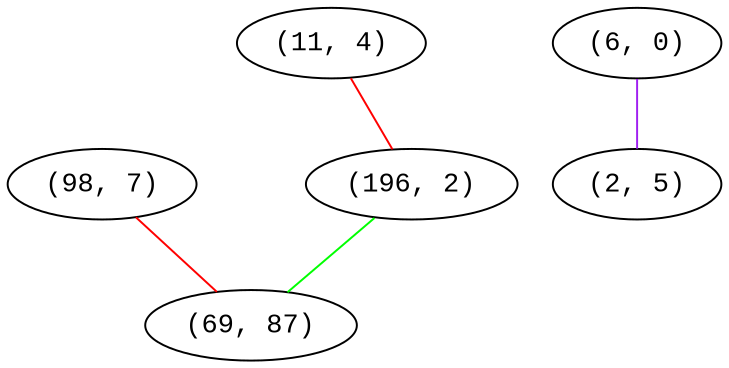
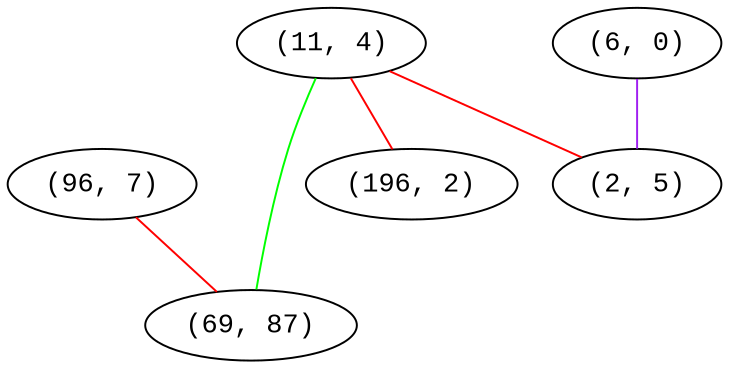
none -> (486, 114)
(102, 184) -> (102, 184)
(331, 255) -> (279, 182)
